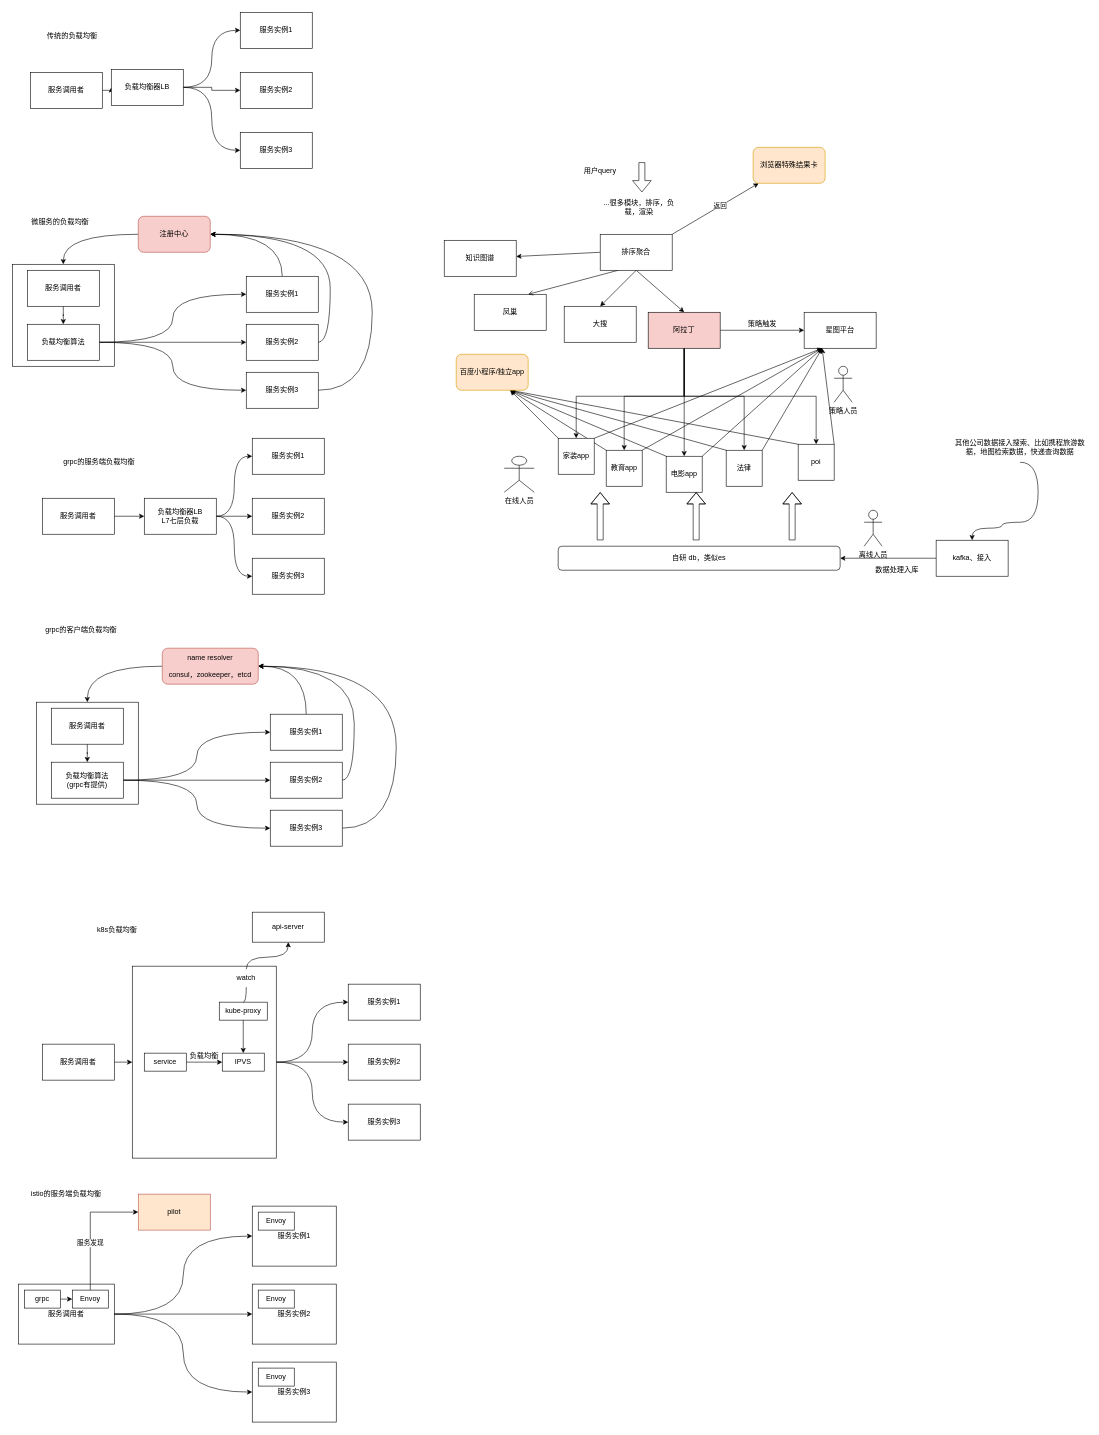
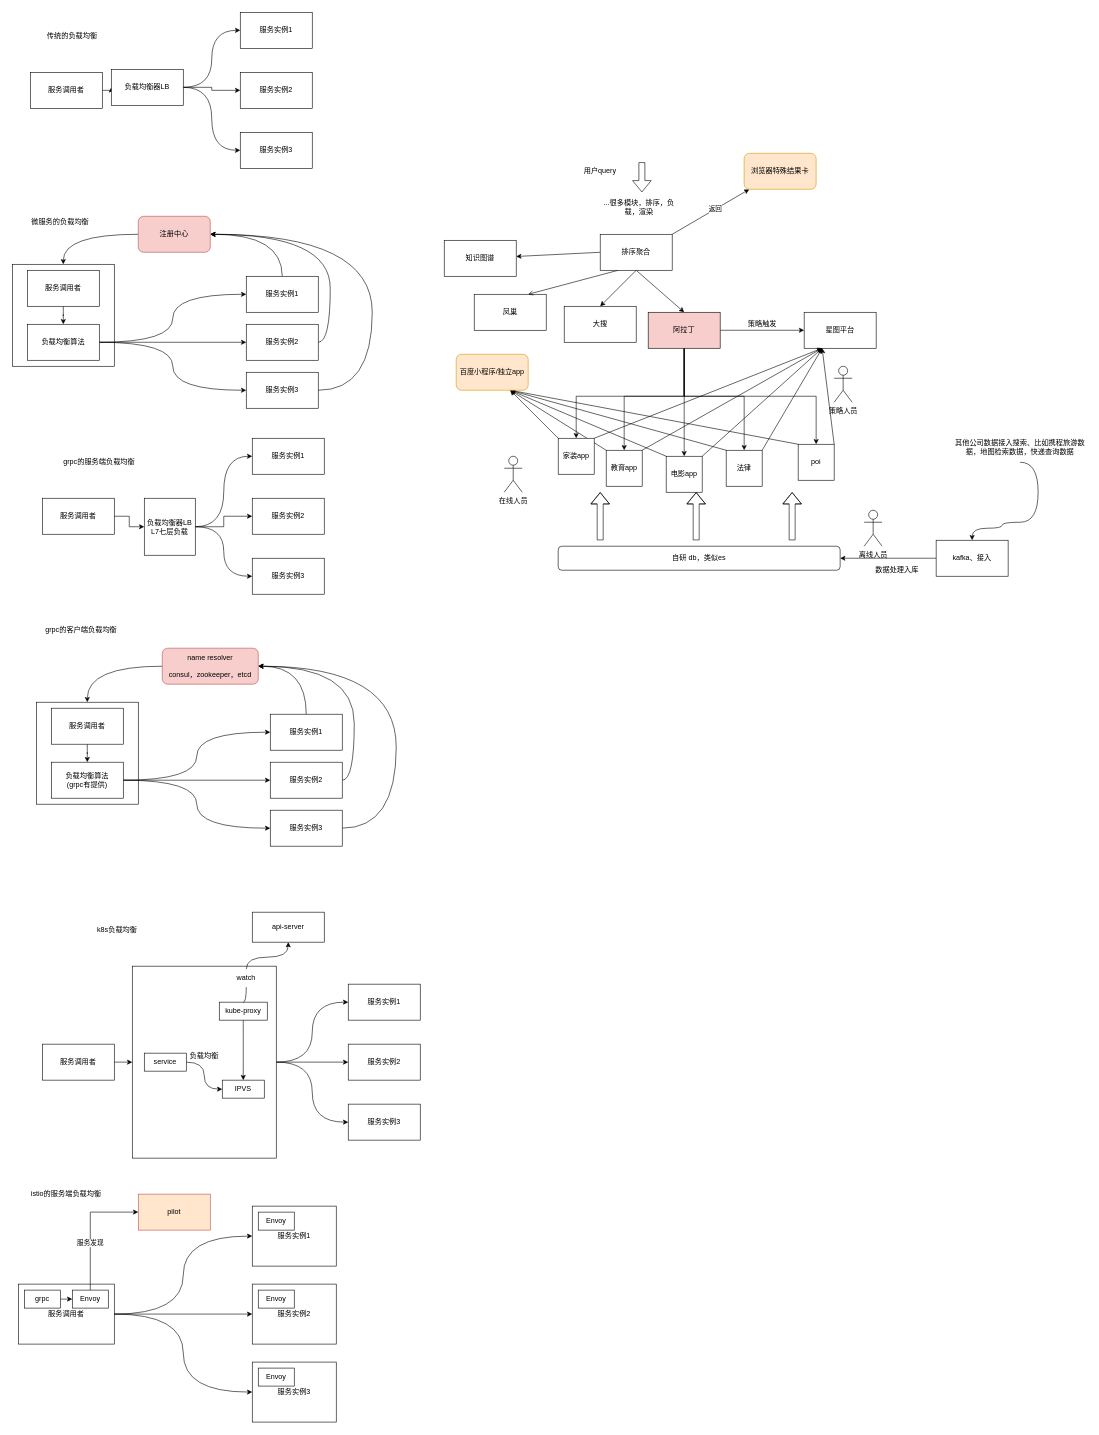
(789, 165) -> (780, 171)
(519, 474) -> (513, 474)
(180, 516) -> (170, 527)
(243, 1062) -> (243, 1089)
